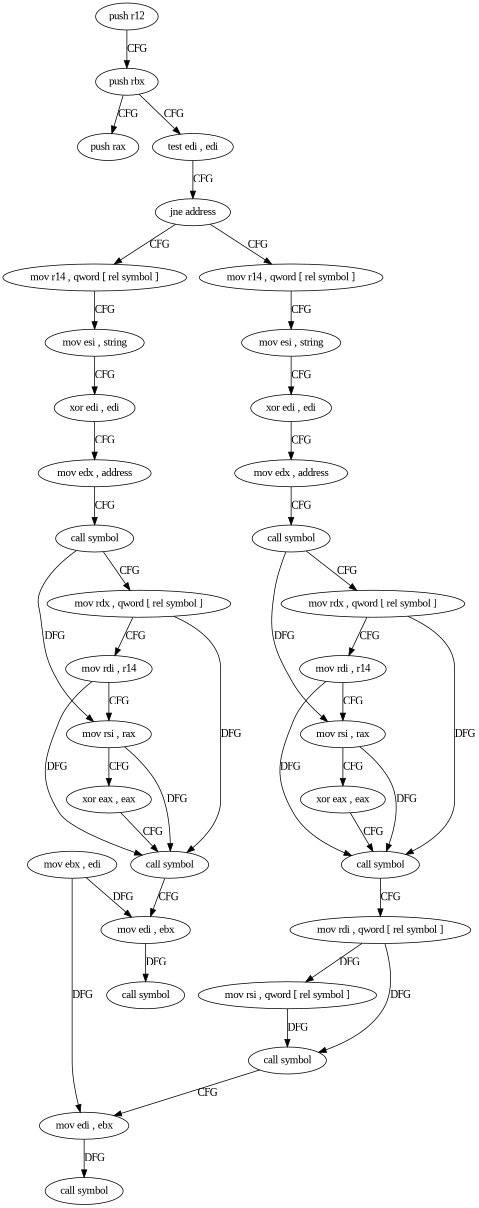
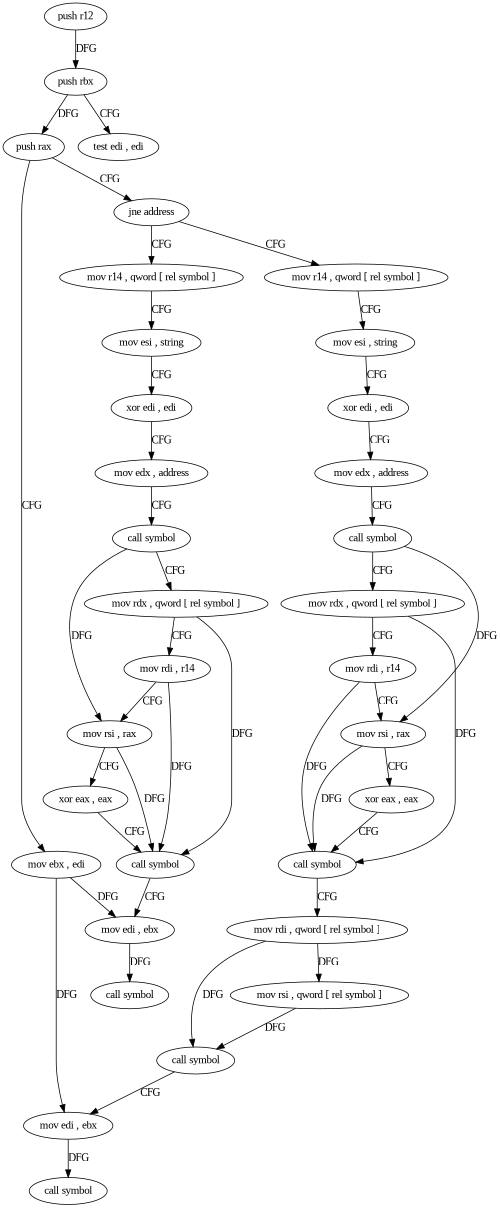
(137, 49) -> (86, 49)
(128, 114) -> (68, 114)
(193, 176) -> (89, 177)
none -> (22, 505)
